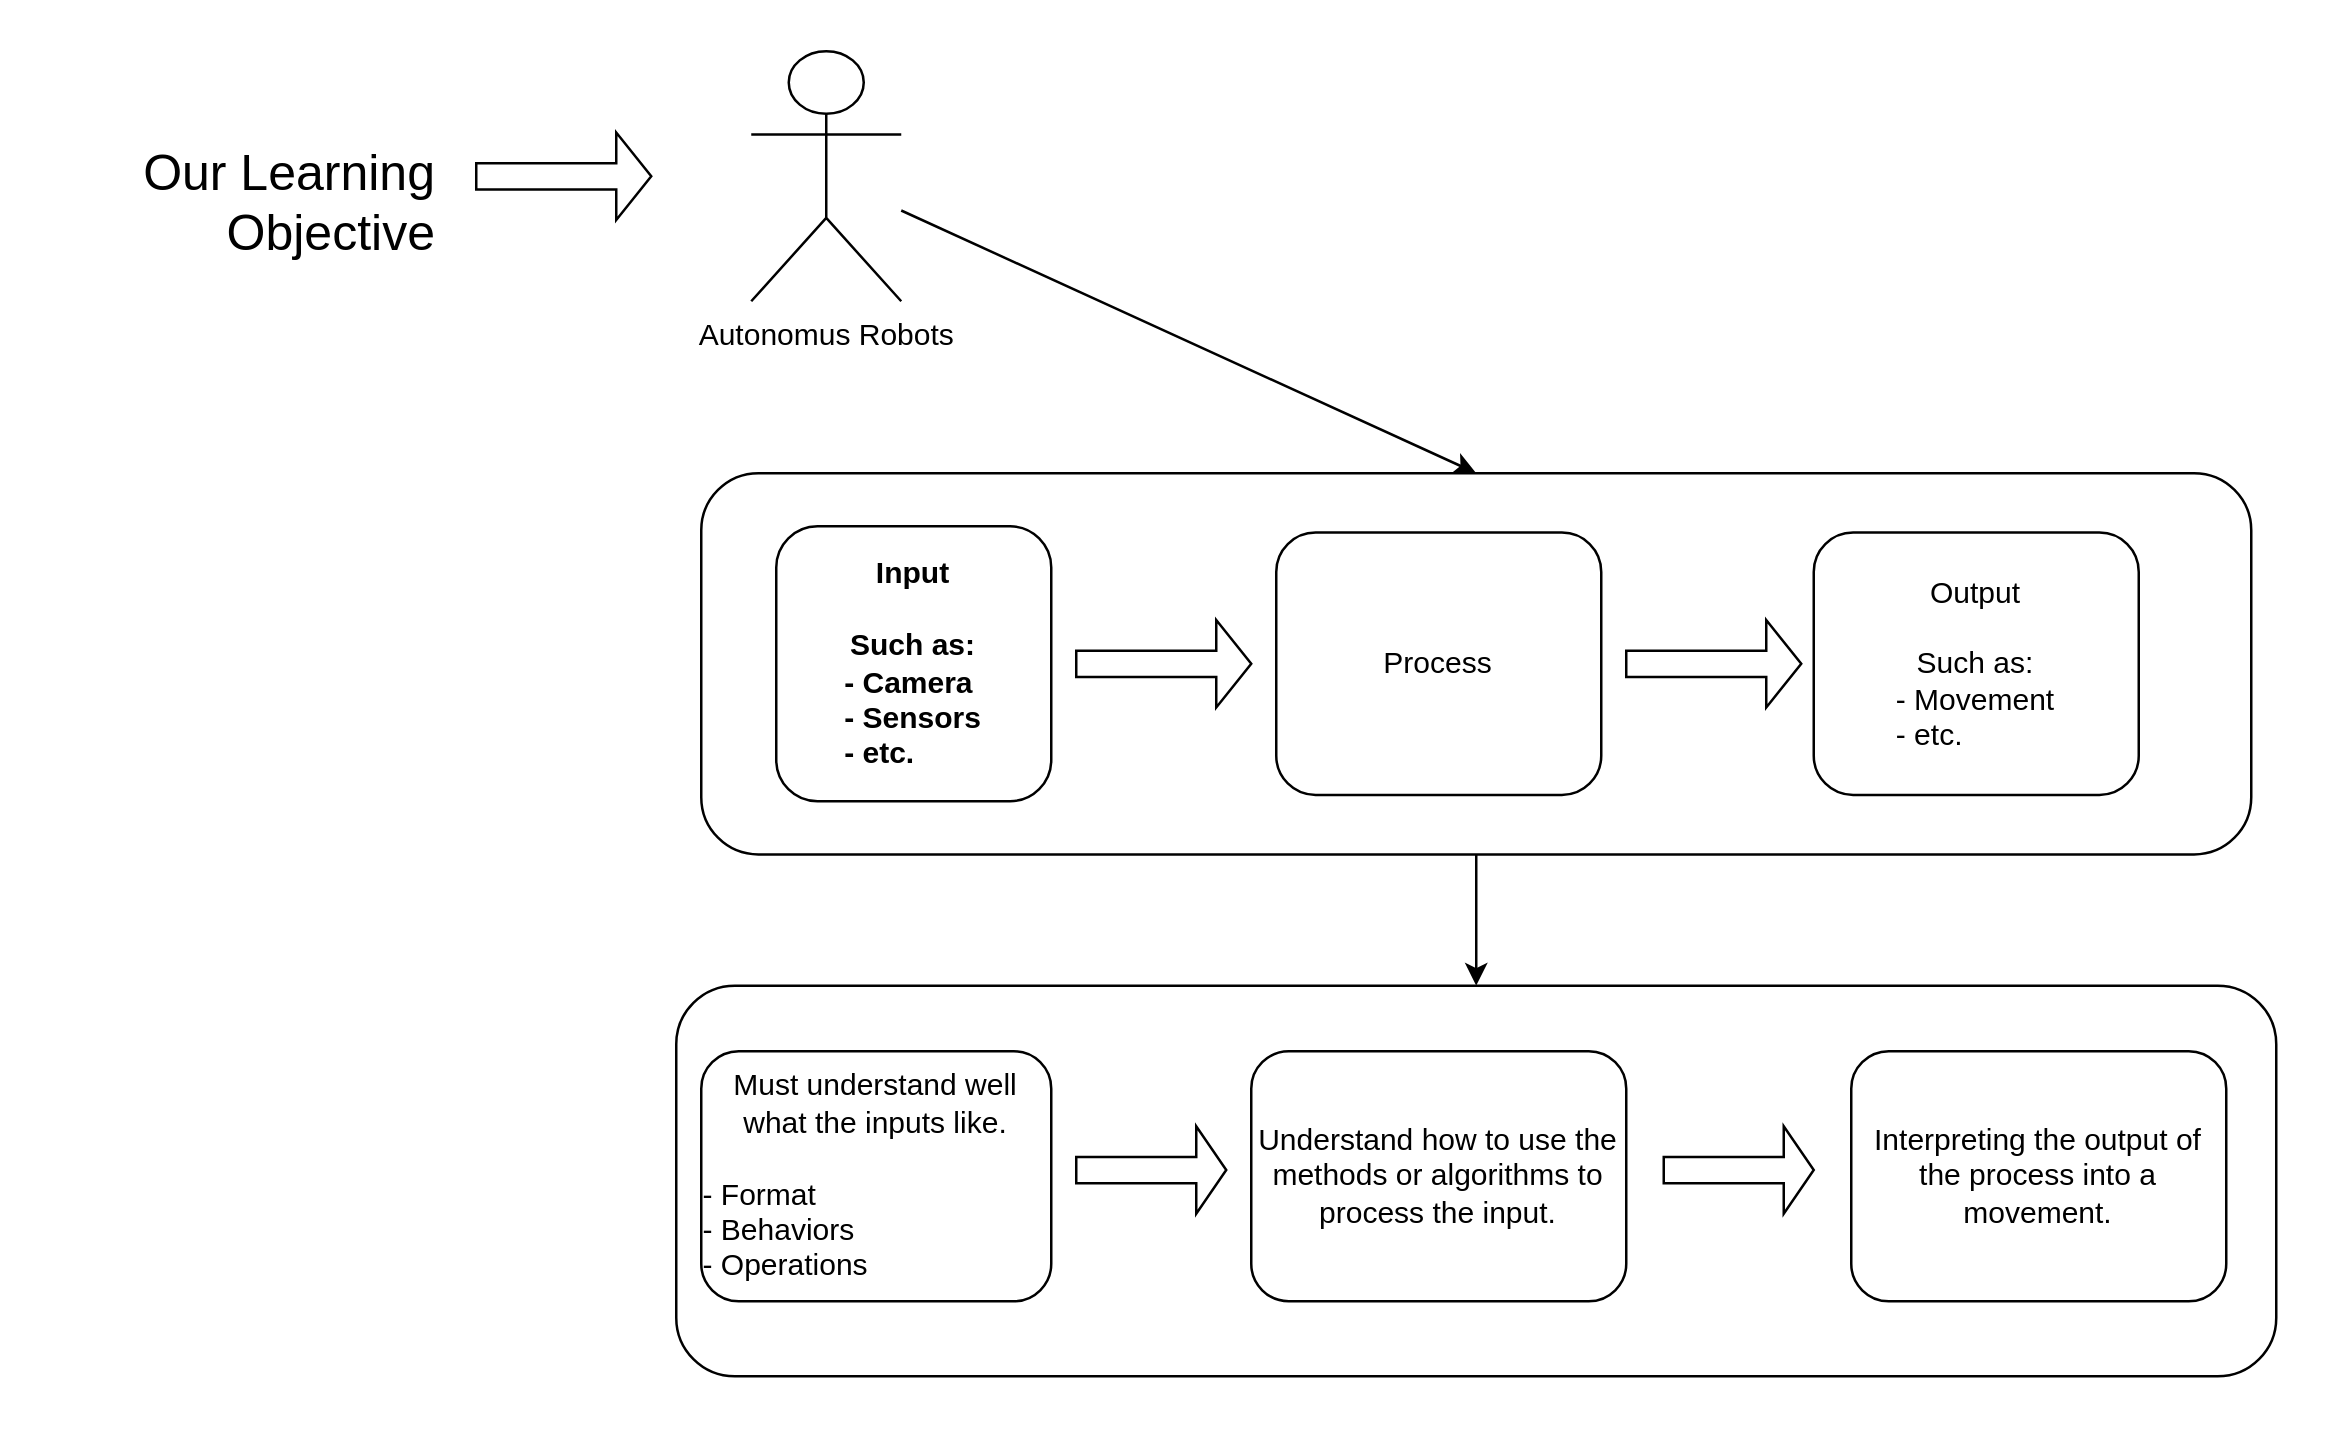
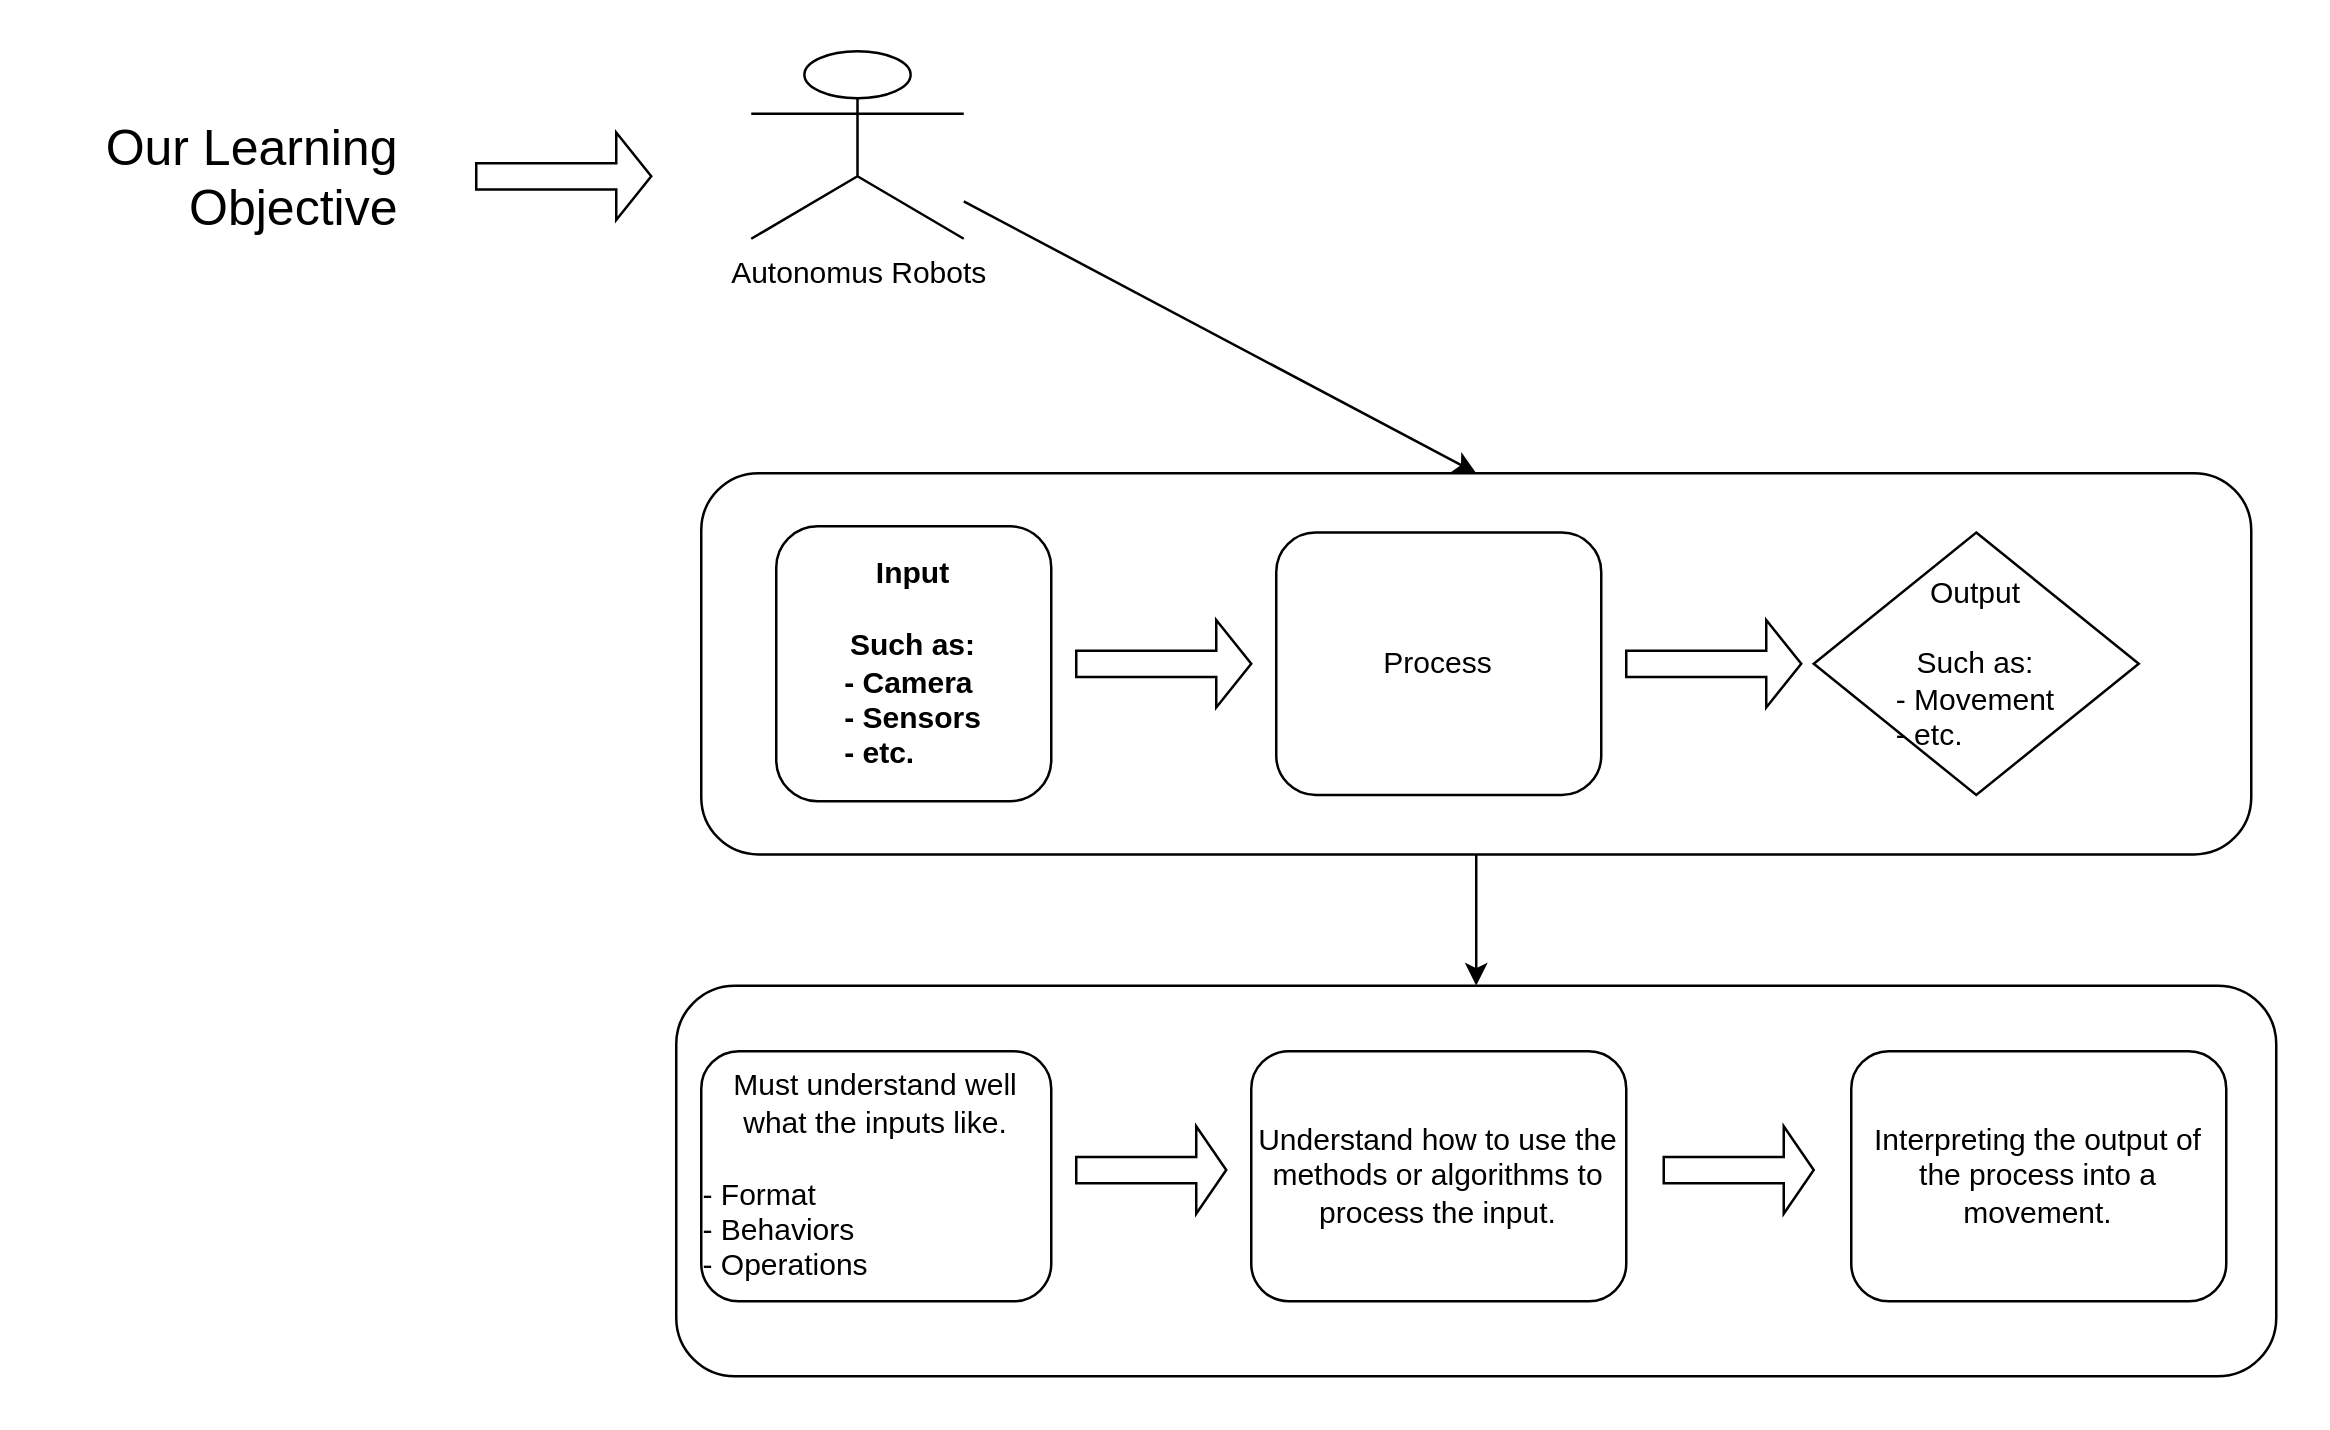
(826, 176) -> (858, 145)
(264, 201) -> (226, 176)
(1976, 664) -> (1976, 664)
